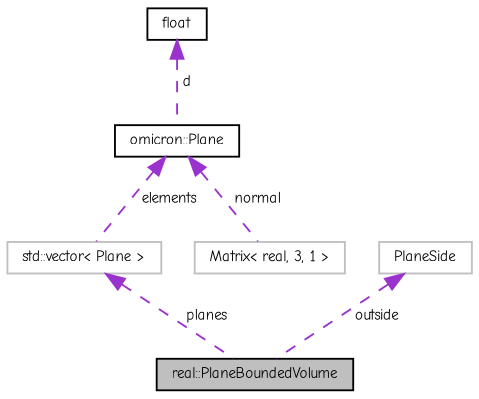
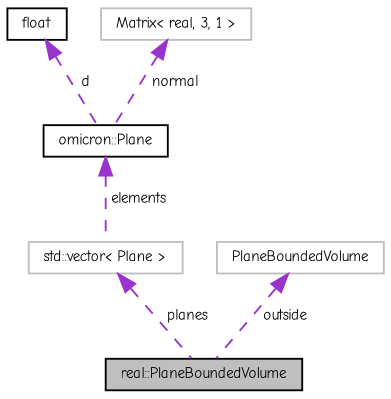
(229, 206) -> (136, 90)
(426, 258) -> (300, 258)
